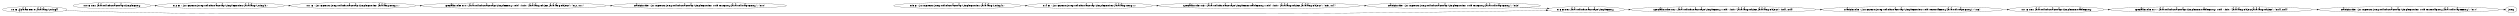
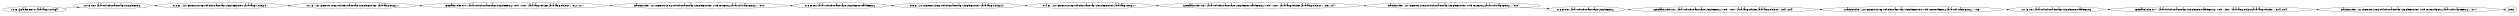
none -> (840, 6)
(806, 13) -> (70, 8)
